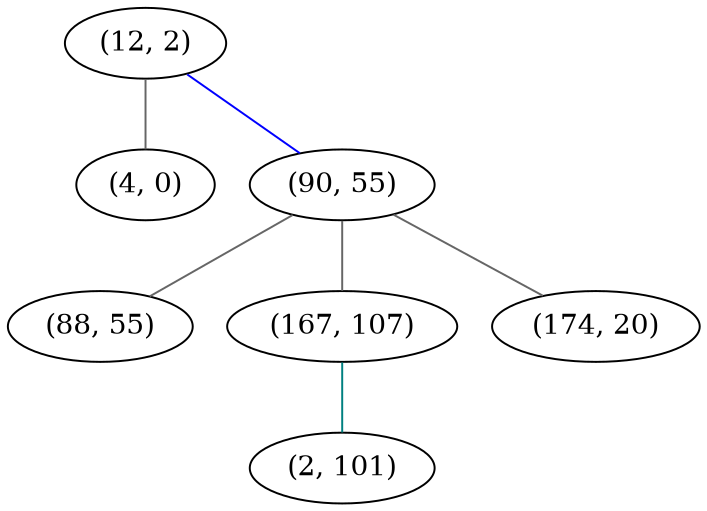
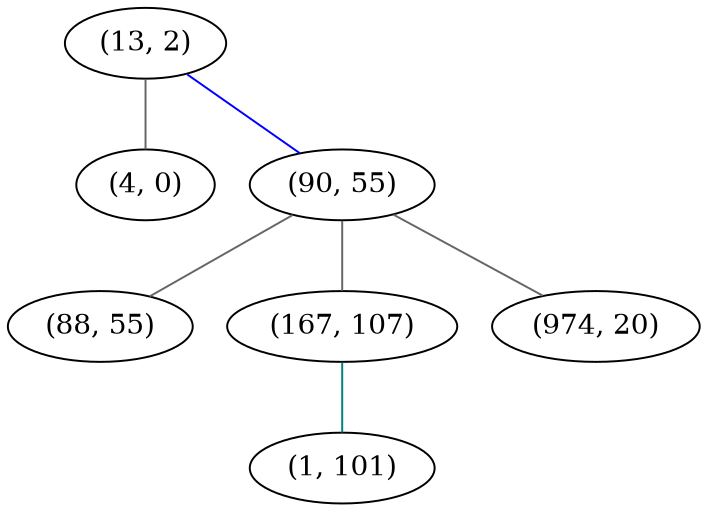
(146, 43) -> (146, 43)
(596, 326) -> (596, 326)
(342, 468) -> (342, 468)
